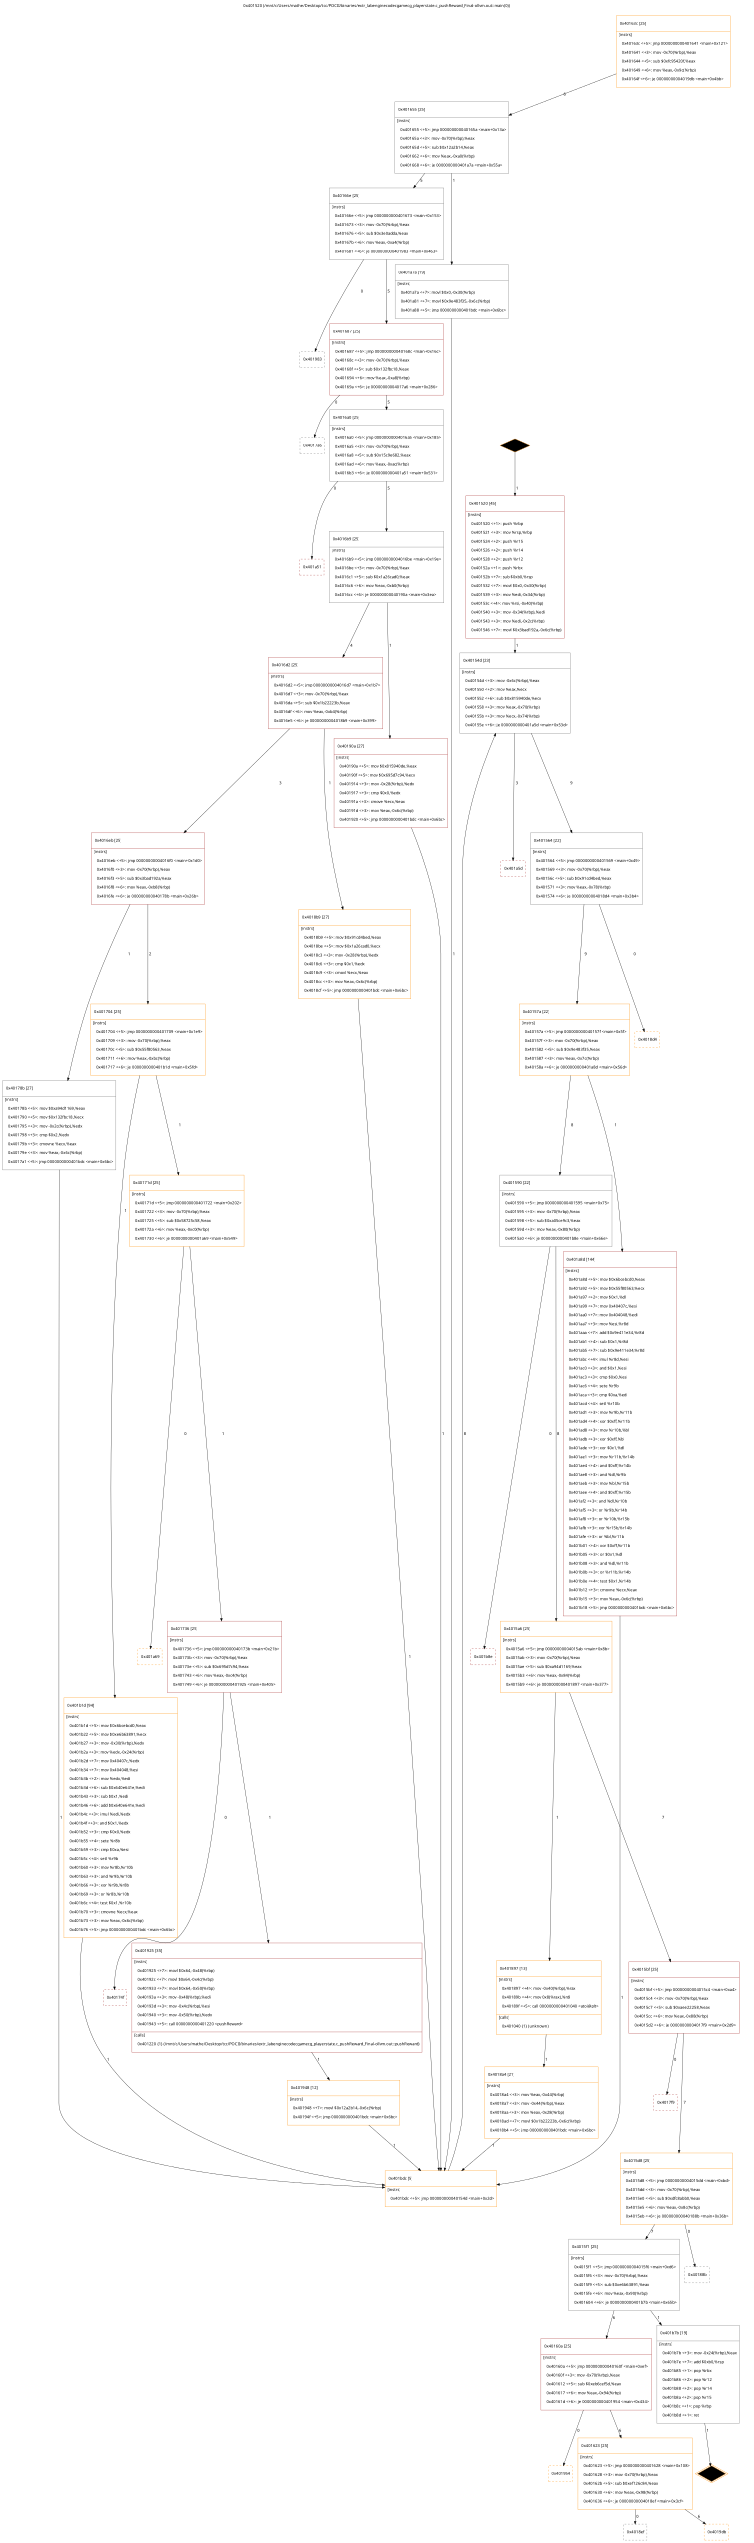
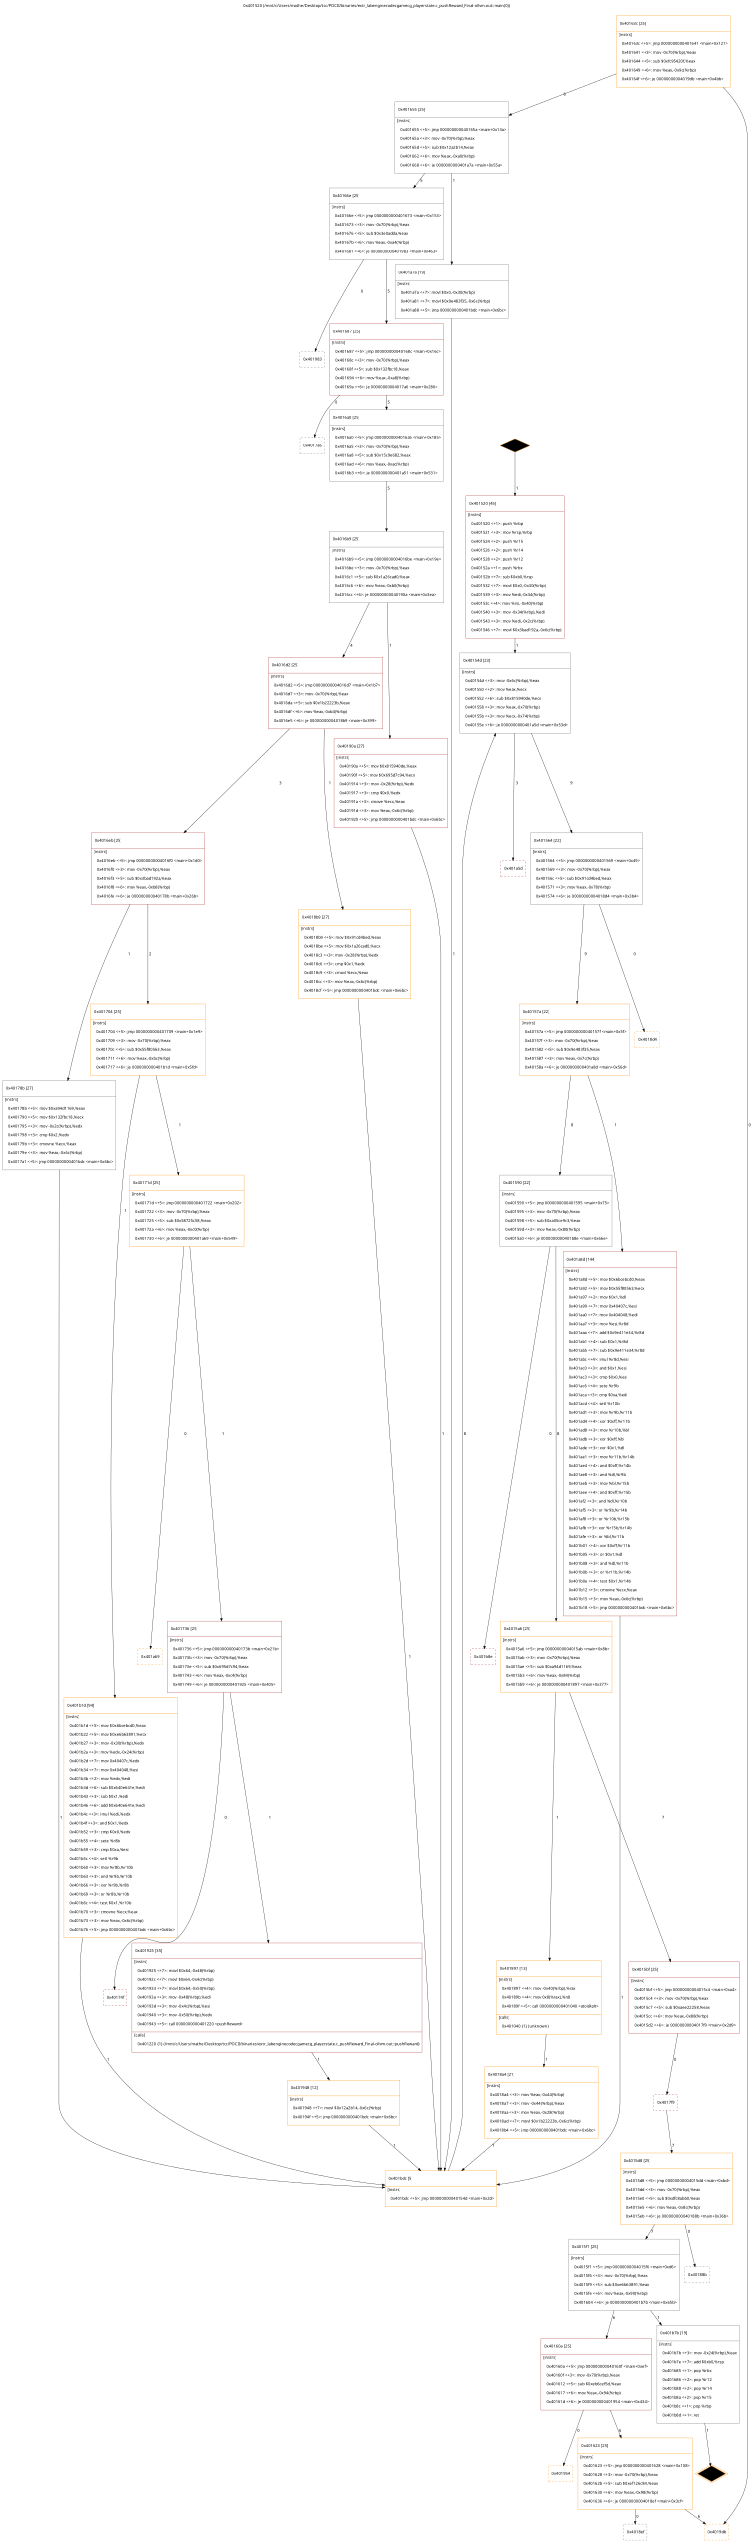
(312, 567) -> none
none -> (747, 1304)
(682, 2092) -> (669, 2130)
